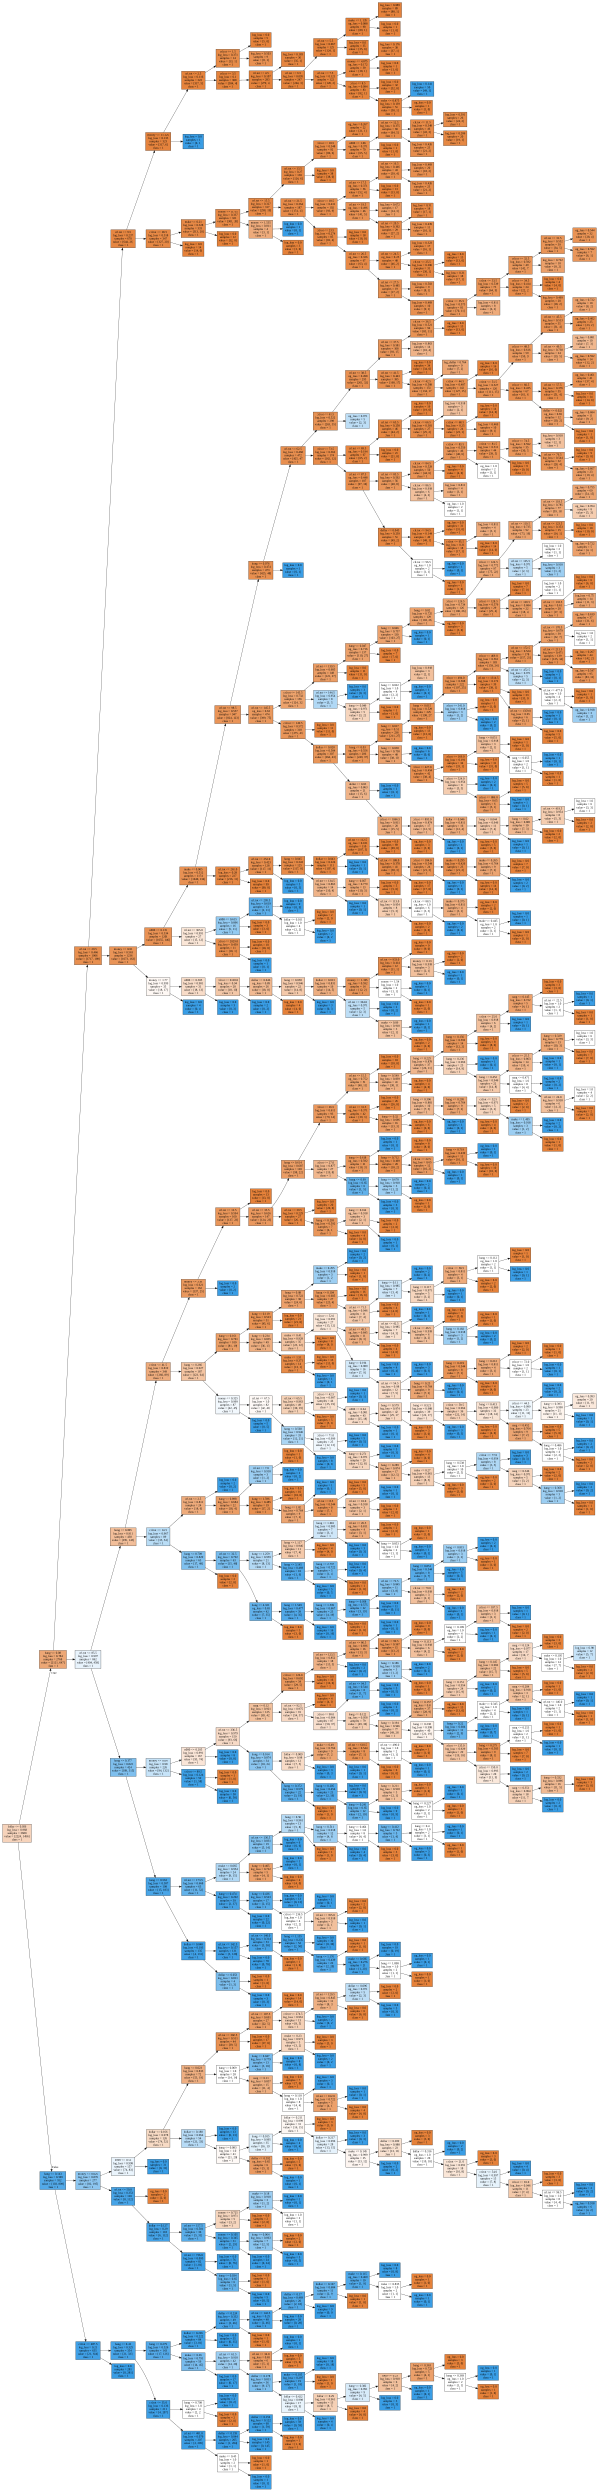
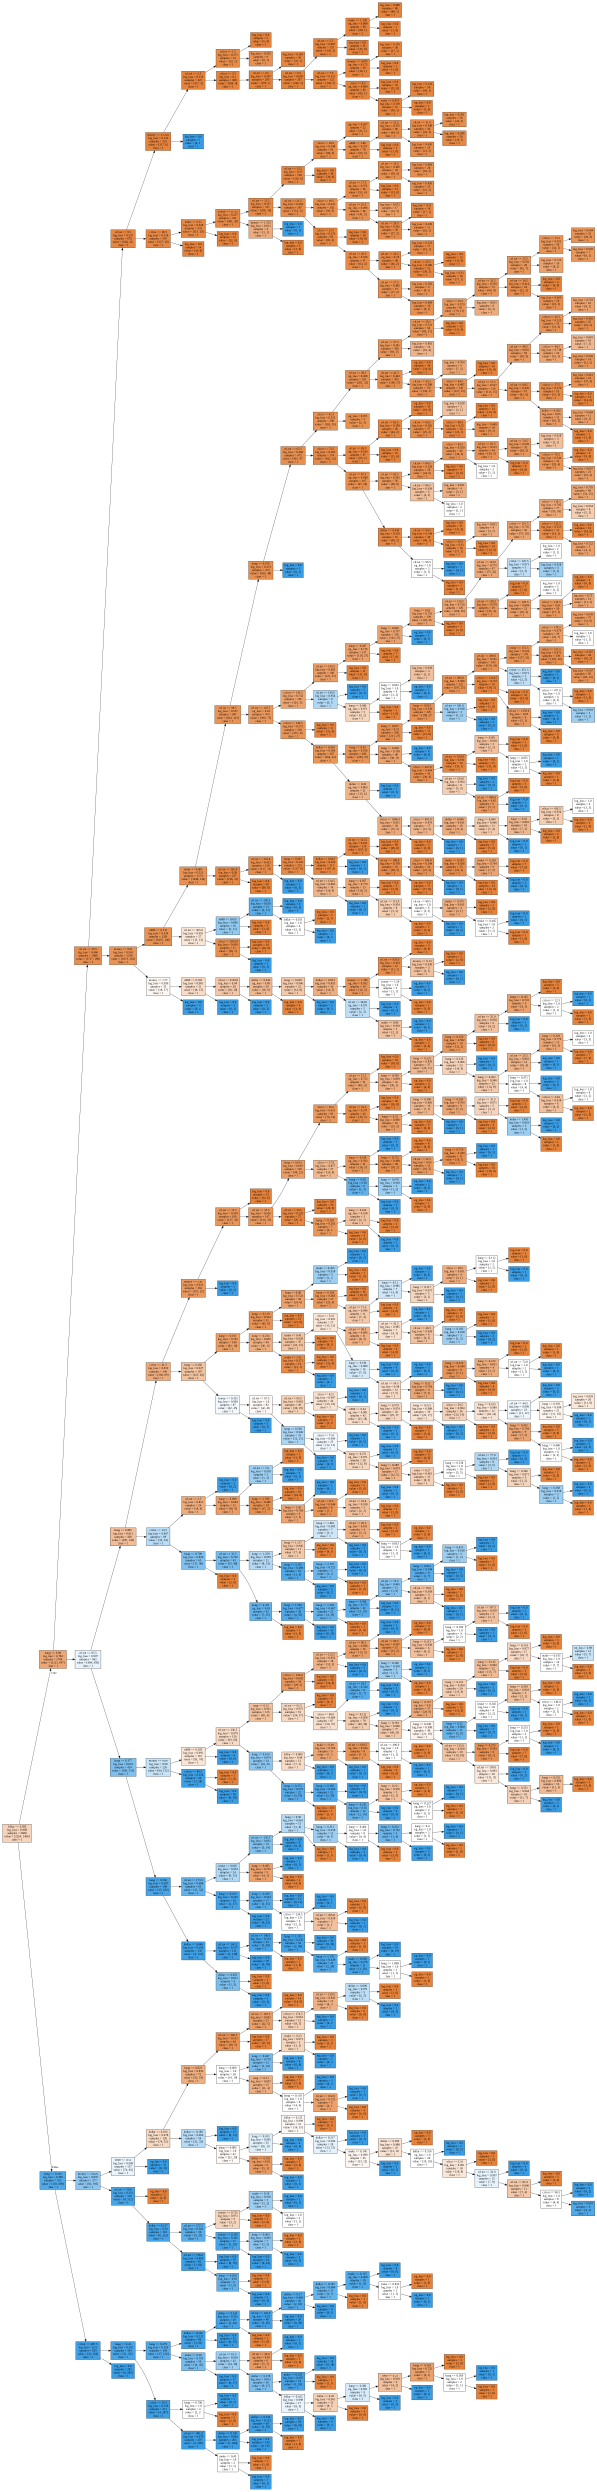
(422, 89) -> (422, 89)
(455, 367) -> (454, 367)
(358, 421) -> (358, 421)
(585, 1653) -> (583, 1653)
